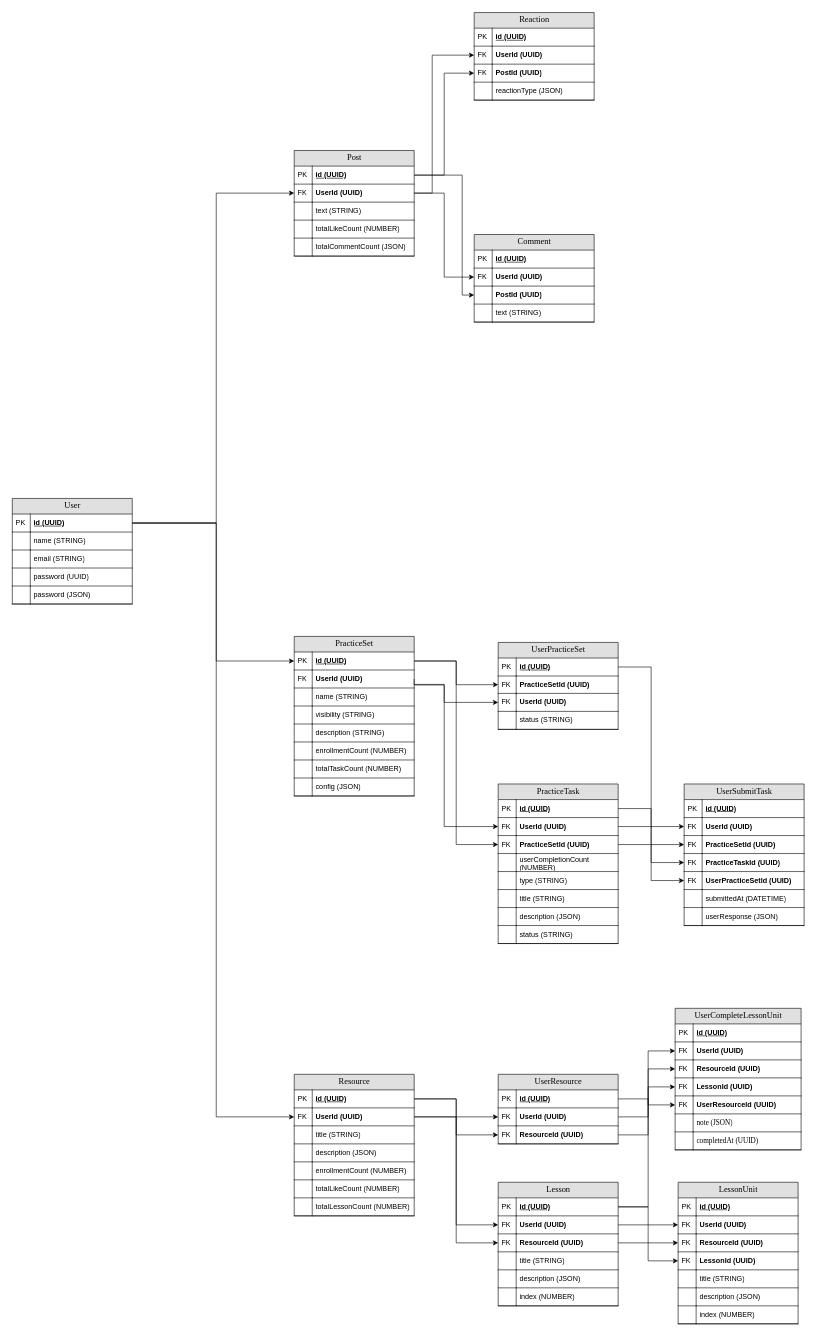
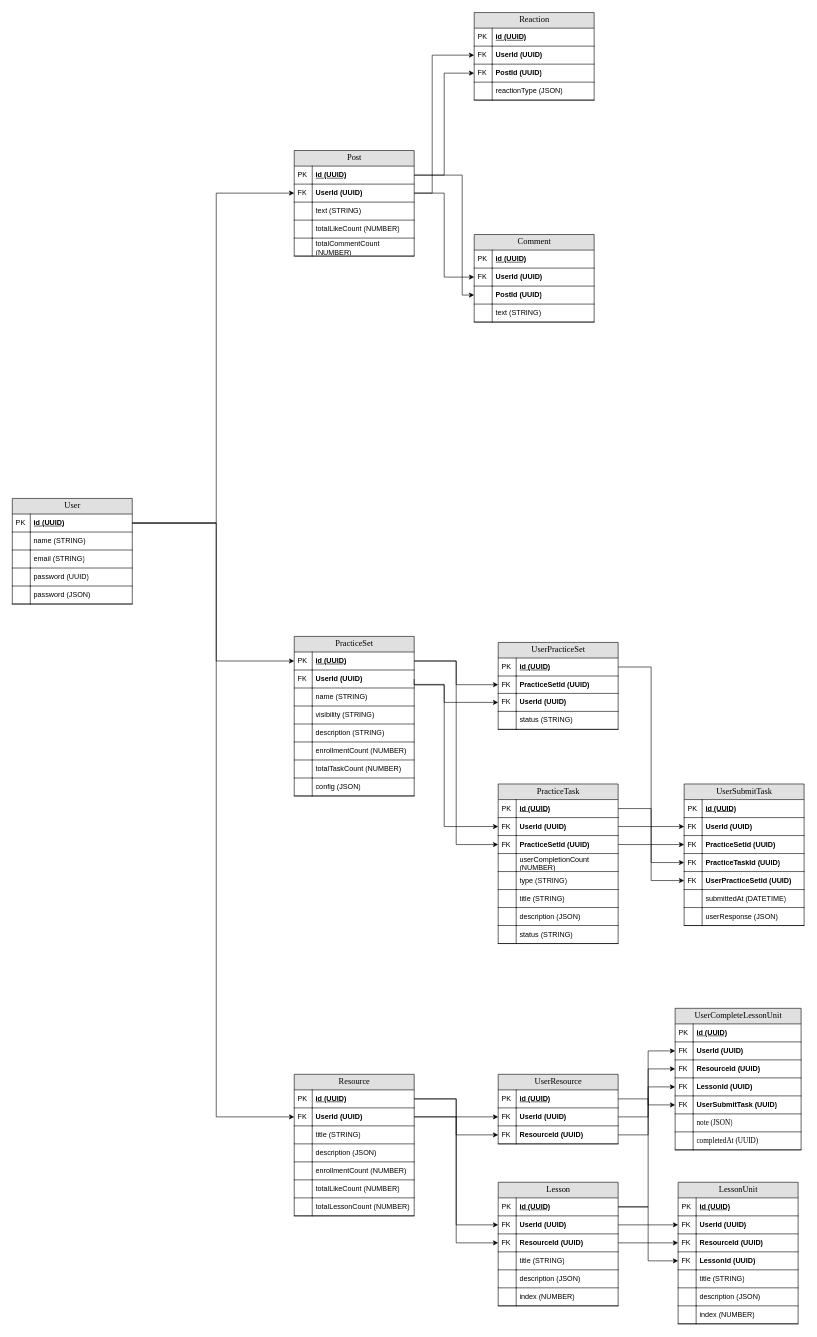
(362, 247) -> (364, 247)
(738, 1105) -> (737, 1105)
